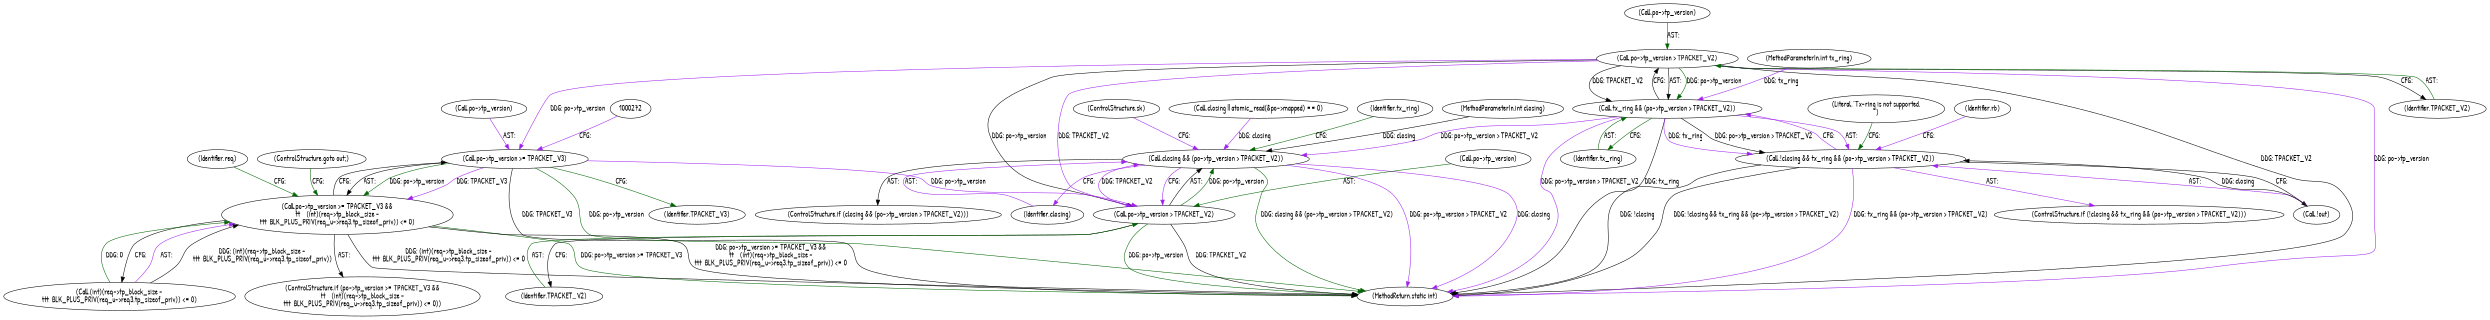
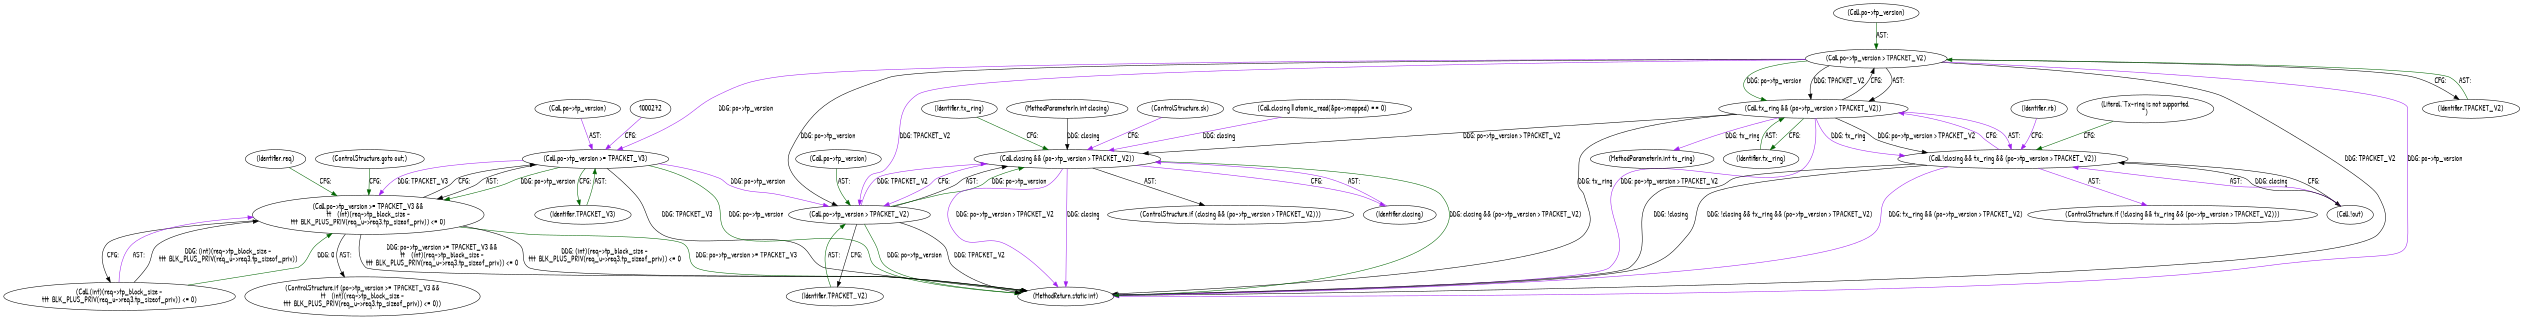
(1747, 84) -> (1728, 131)
(1461, 129) -> (1443, 134)
none -> (592, 190)
